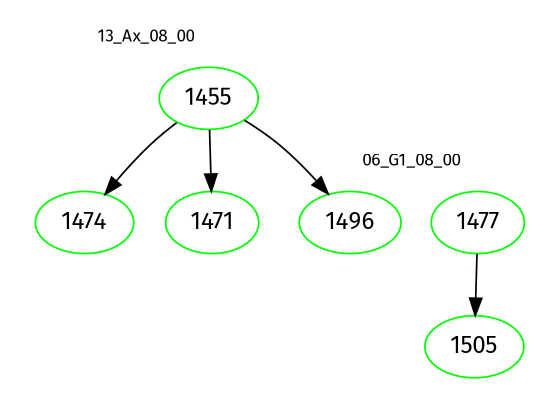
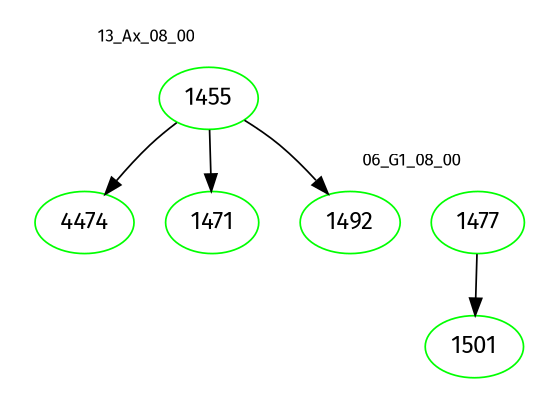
(85, 223) -> (85, 223)
(350, 223) -> (350, 223)
(474, 347) -> (474, 347)
